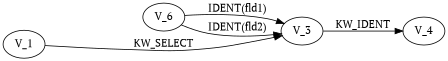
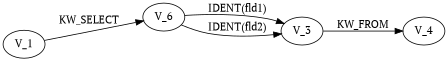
(363, 25) -> (363, 25)
(160, 51) -> (90, 31)
